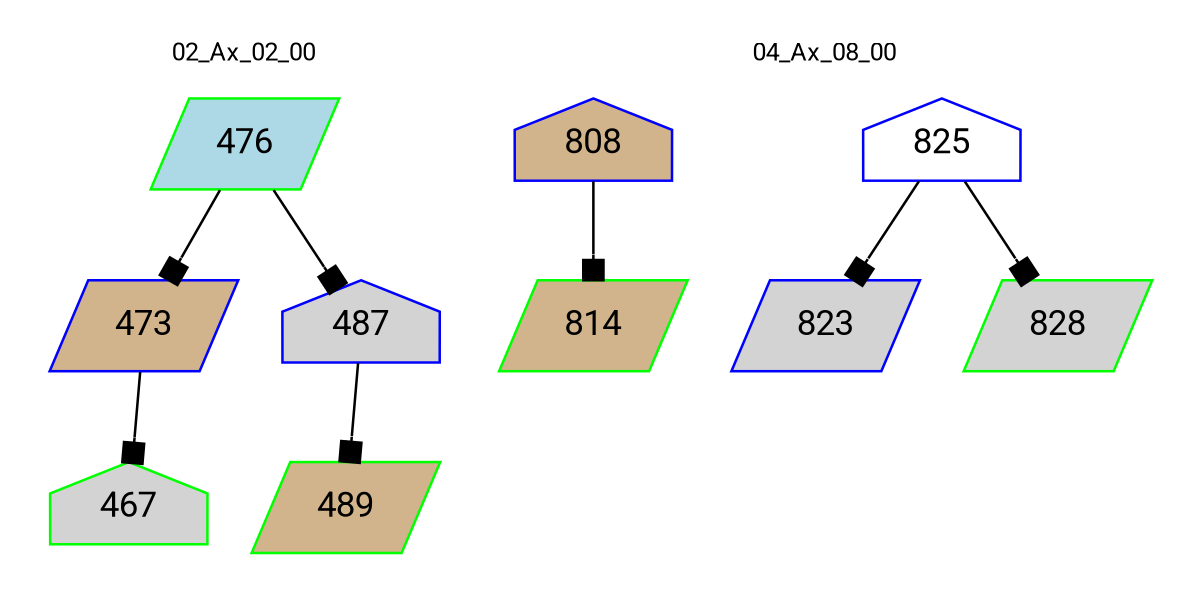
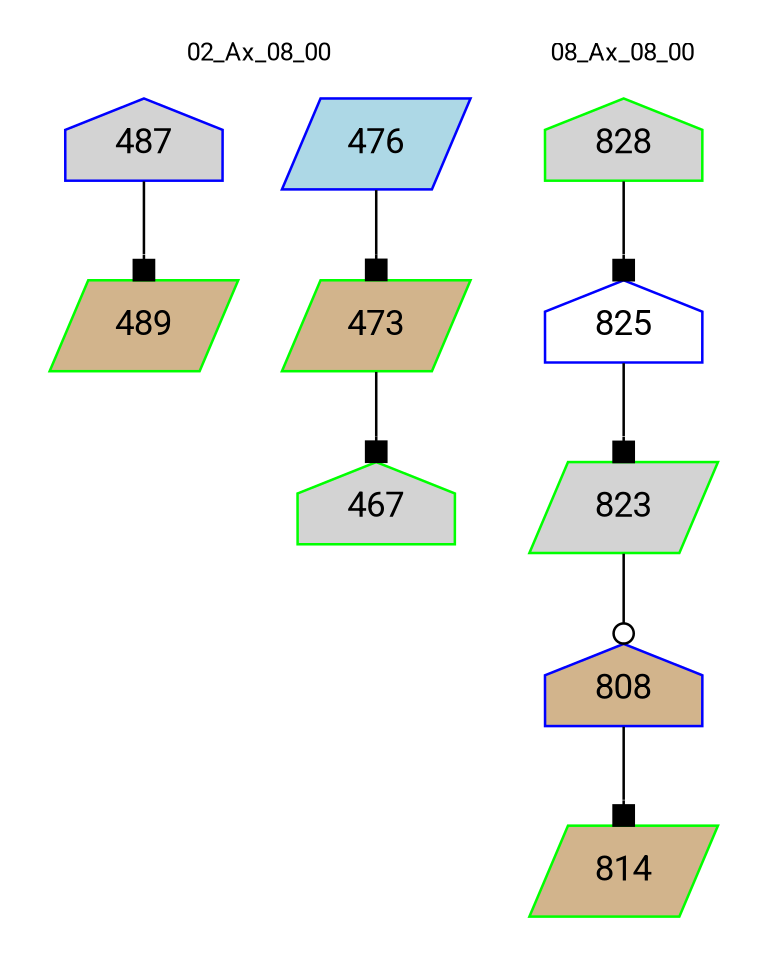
(245, 54) -> (260, 54)
(826, 54) -> (624, 54)
(245, 144) -> (376, 144)
(990, 220) -> (624, 218)
(299, 229) -> none
(144, 326) -> (376, 326)
(826, 326) -> (624, 508)
(1058, 326) -> (624, 144)
none -> (624, 589)
